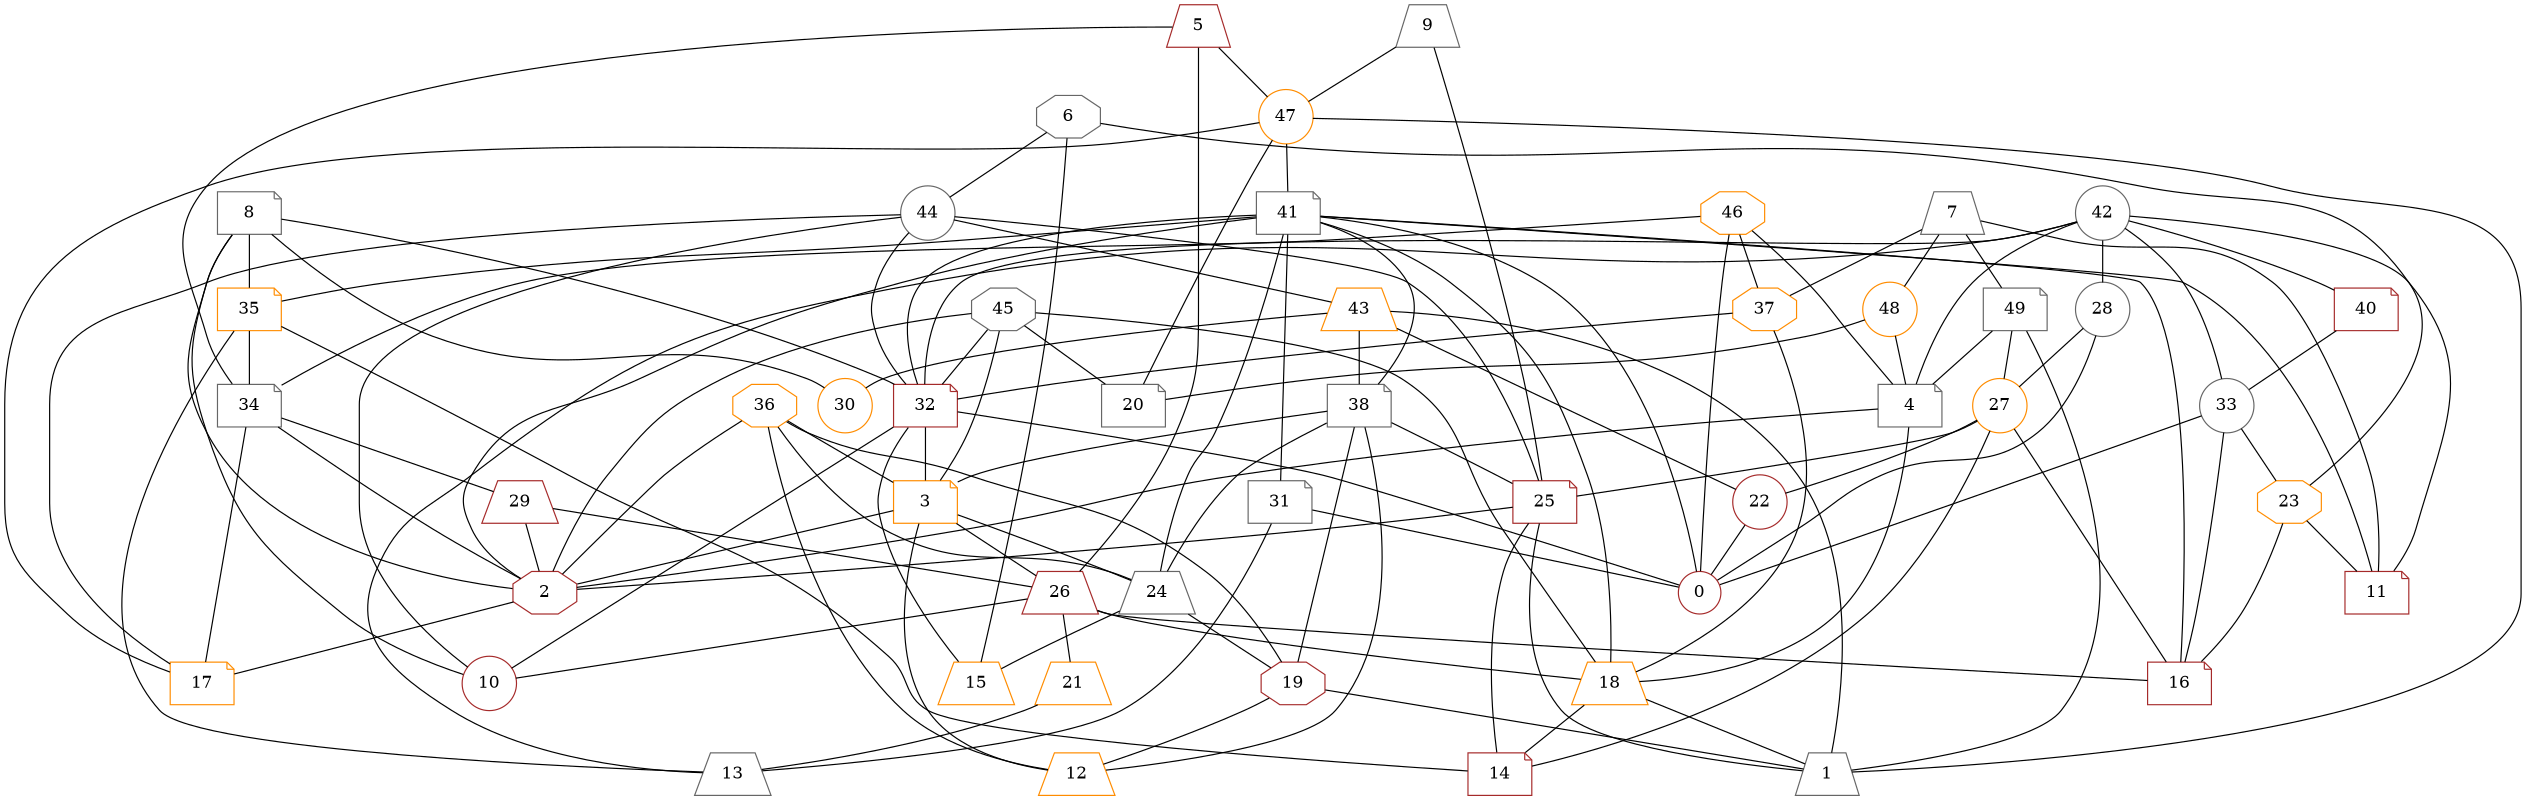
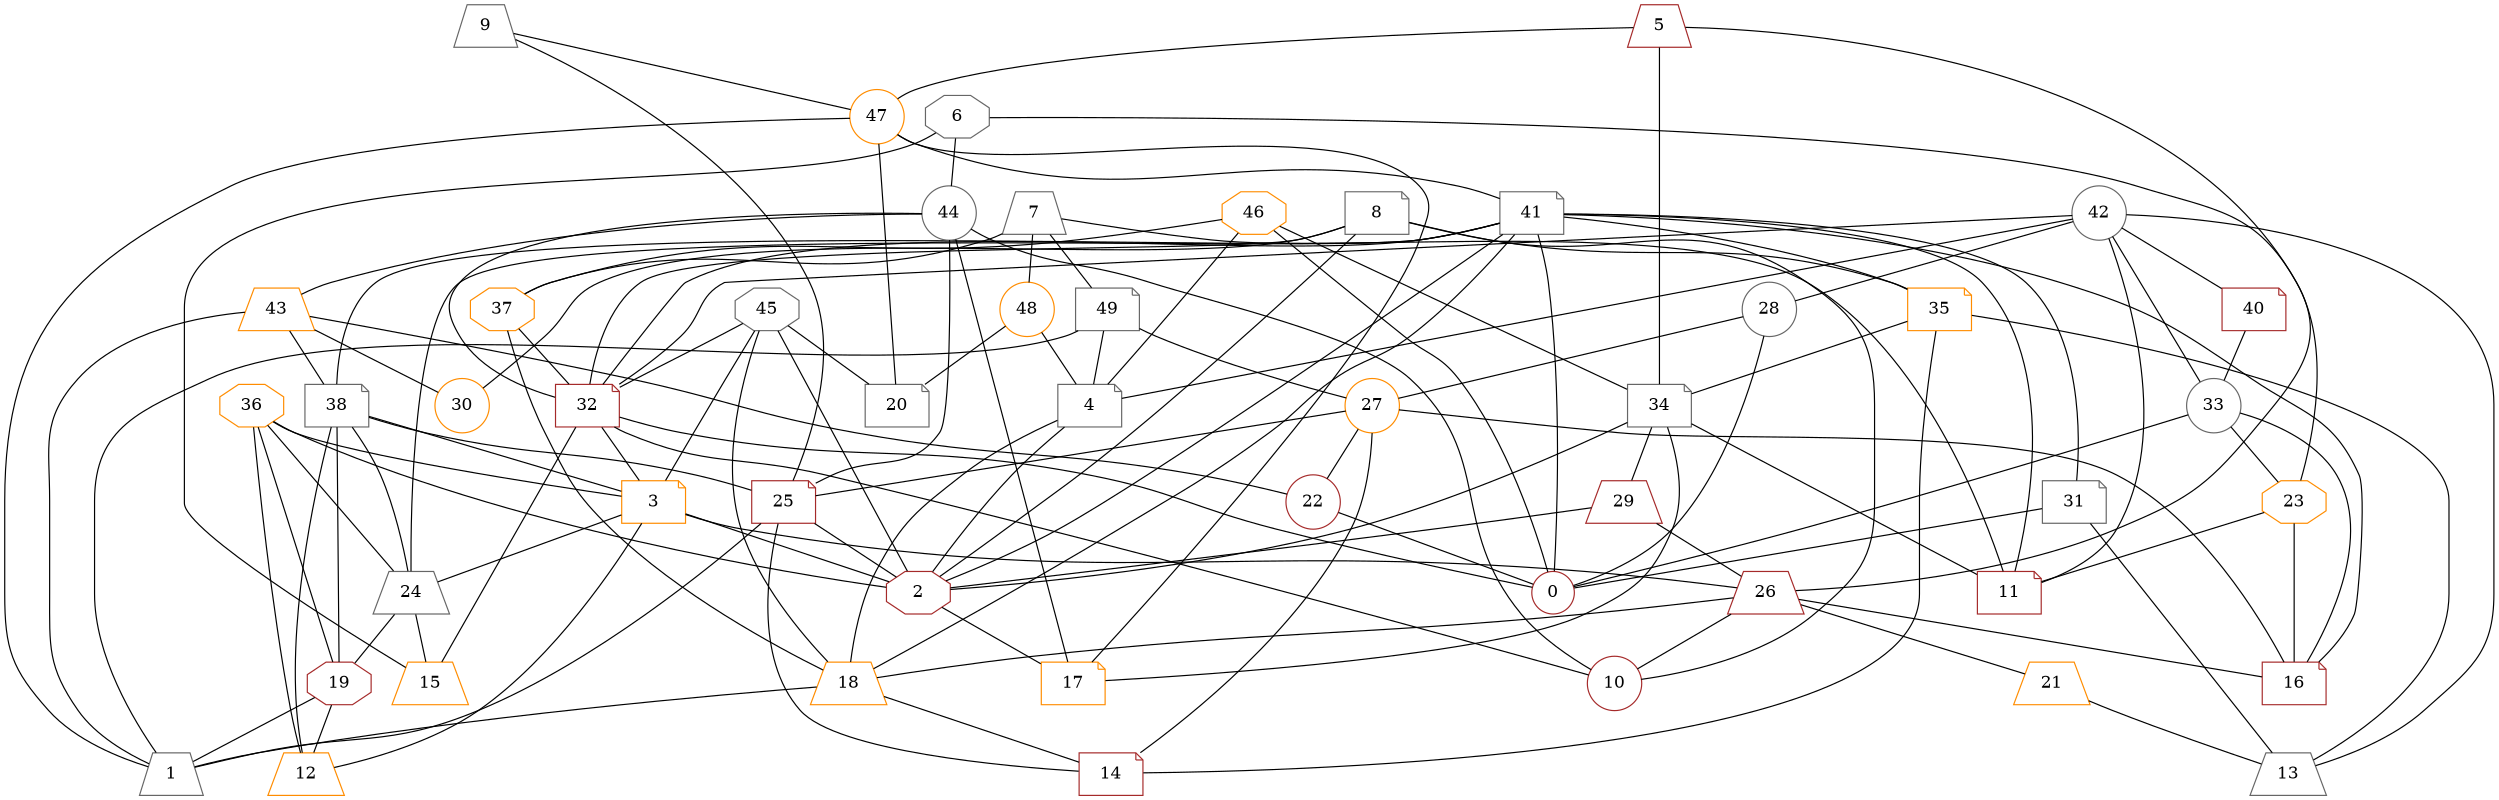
none -> (1834, 499)
